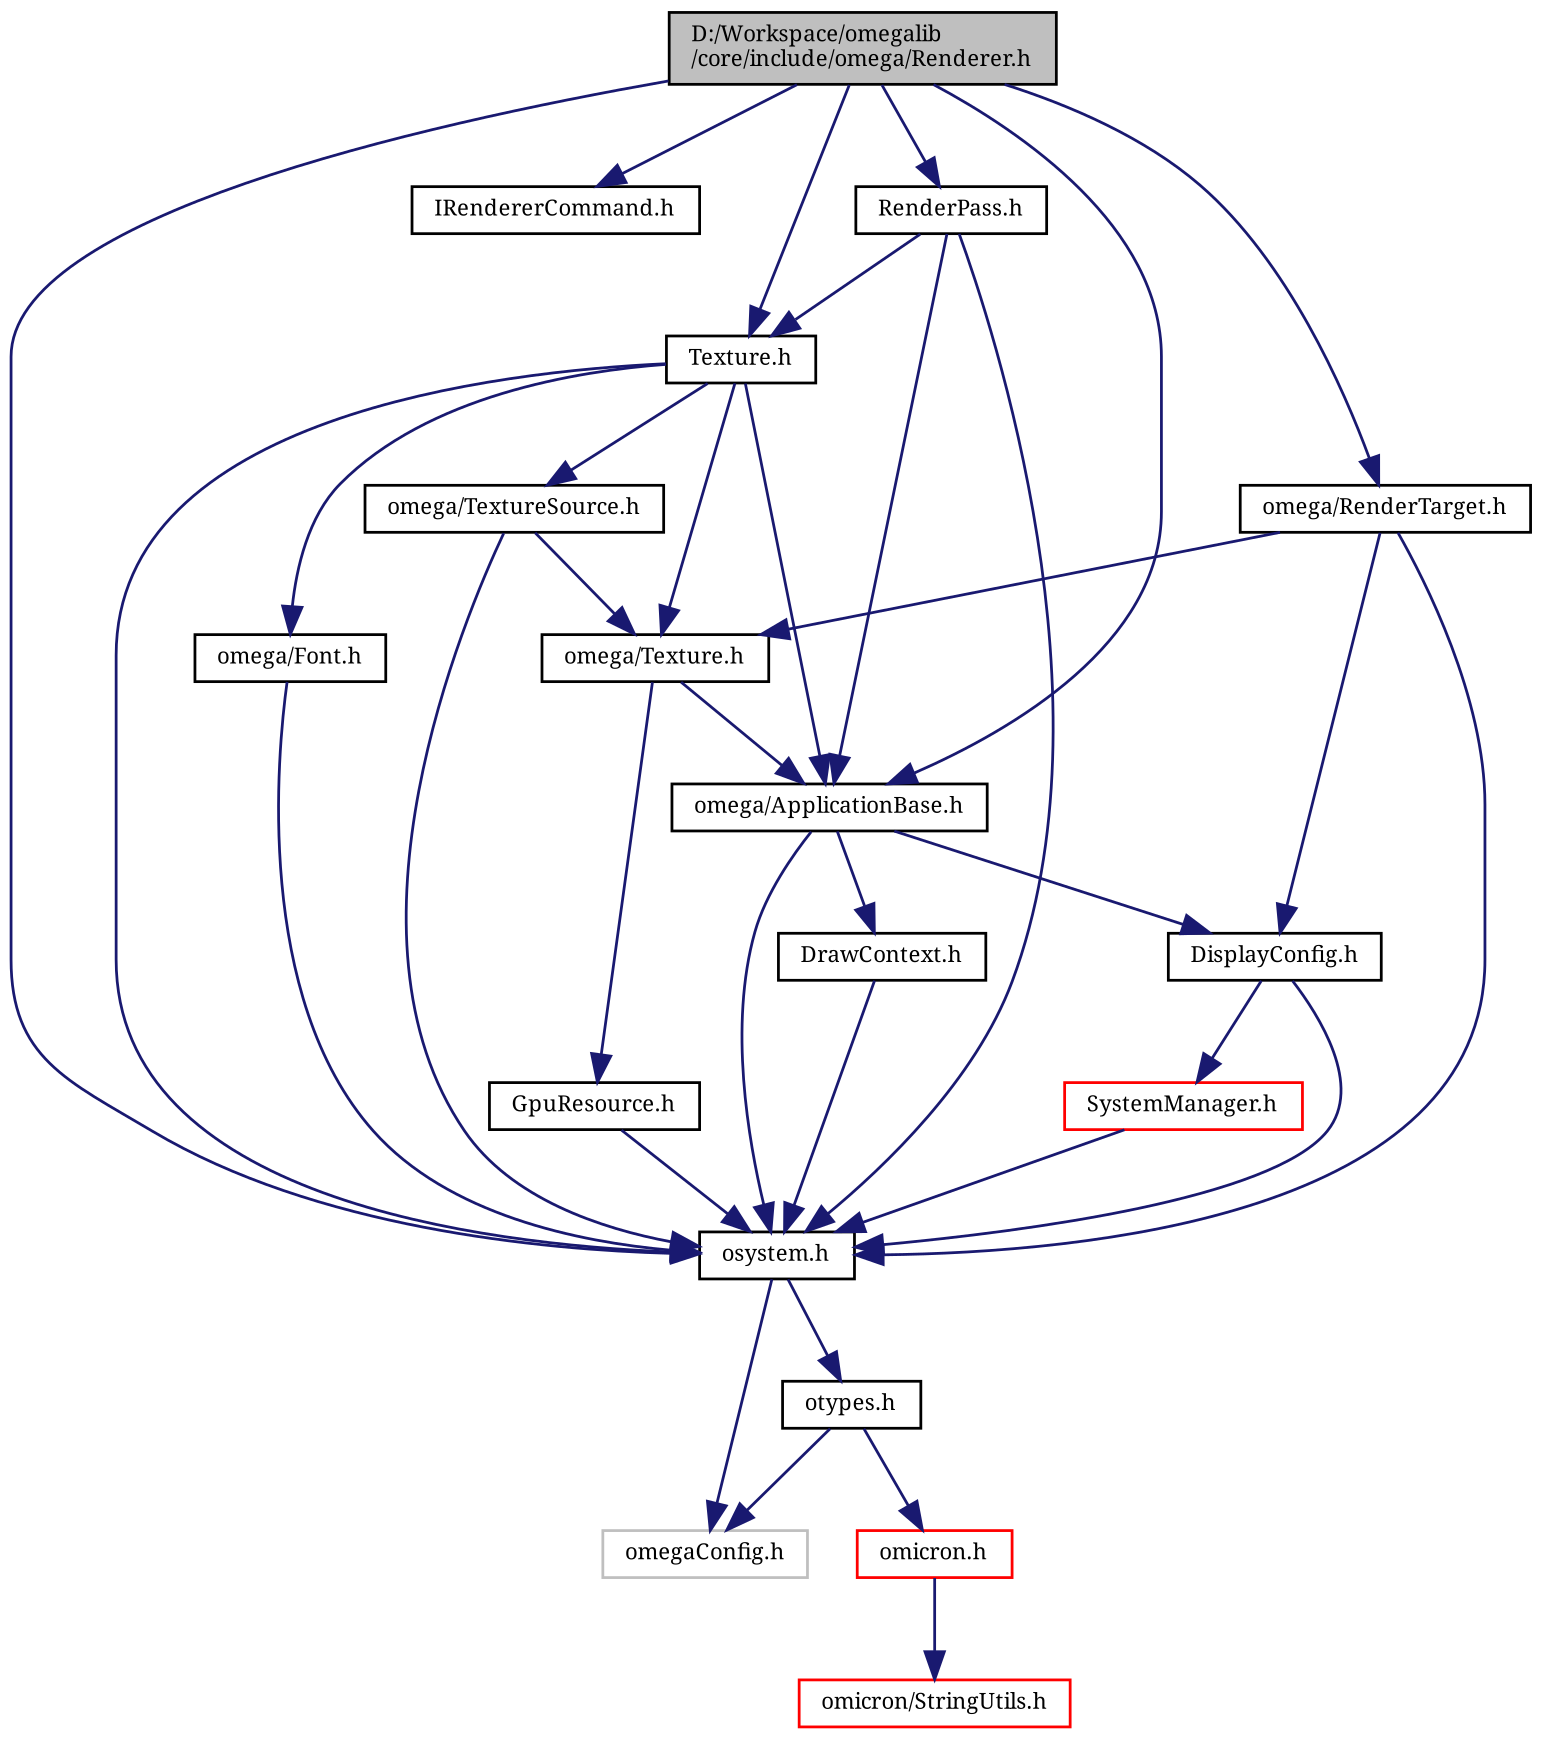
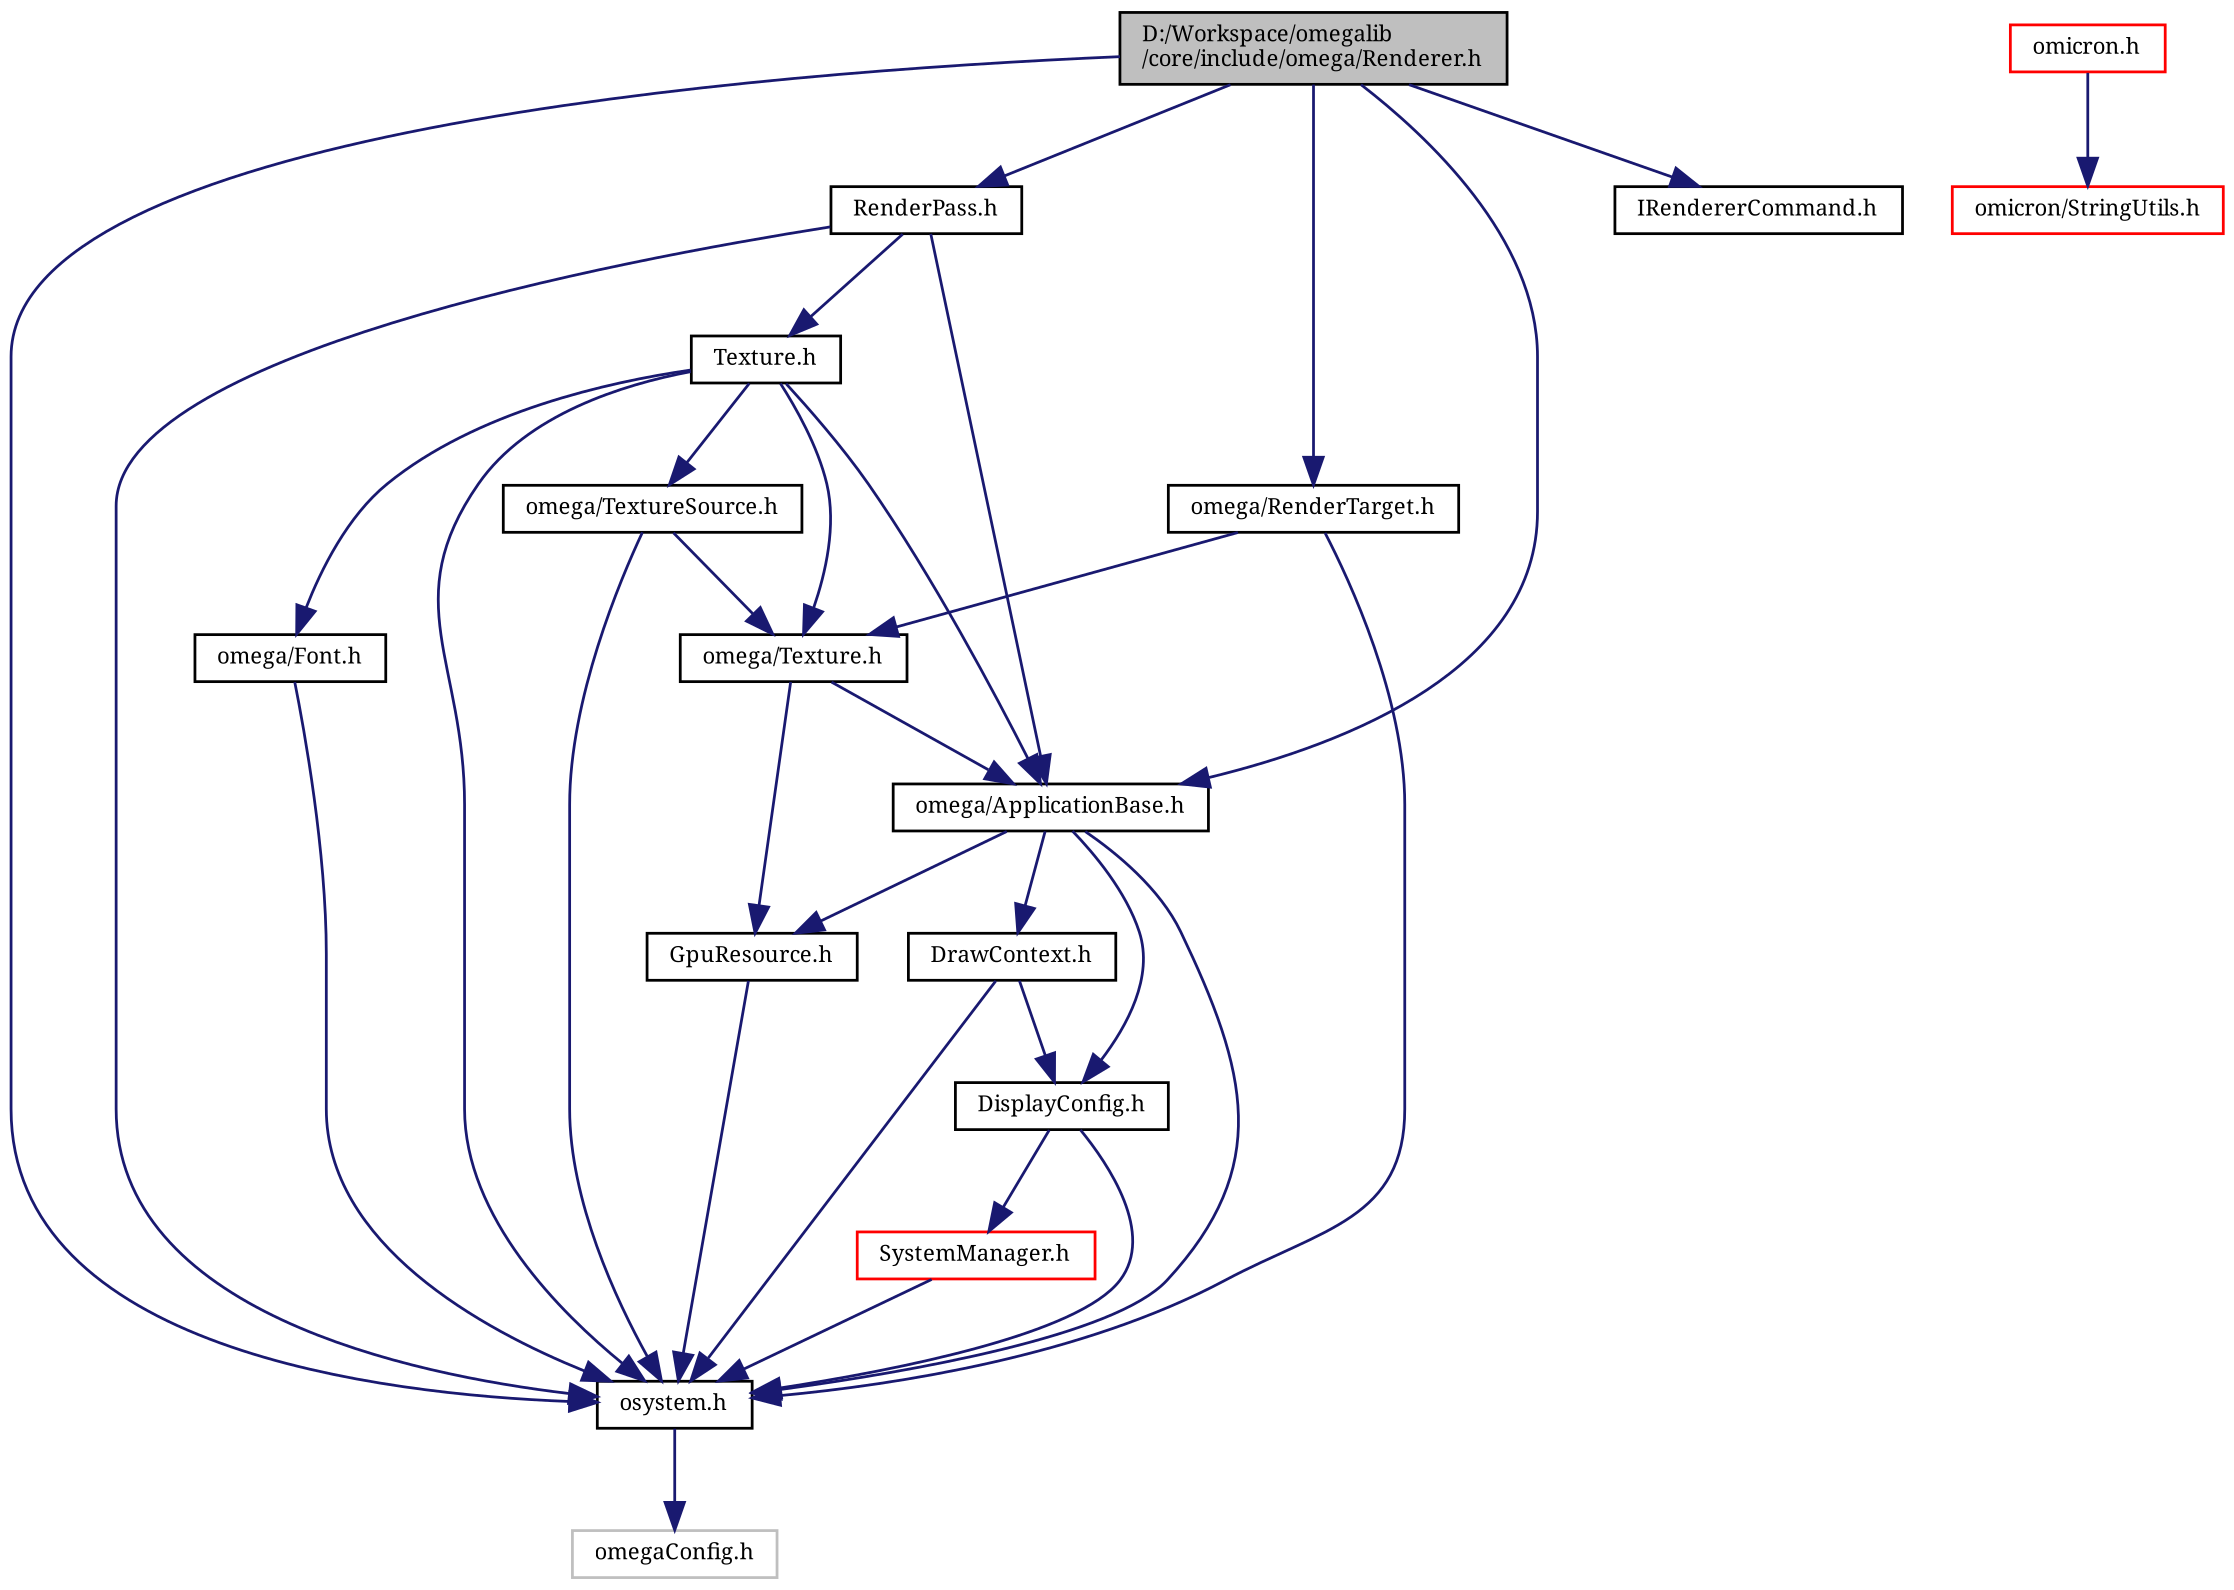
(805, 197) -> none
(1334, 719) -> (1032, 1018)
none -> (914, 876)
(852, 1405) -> none
